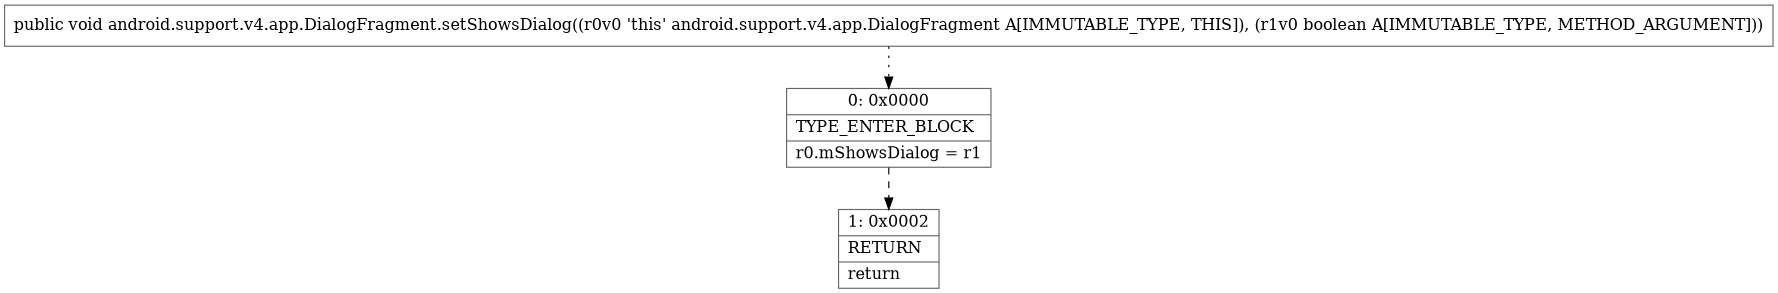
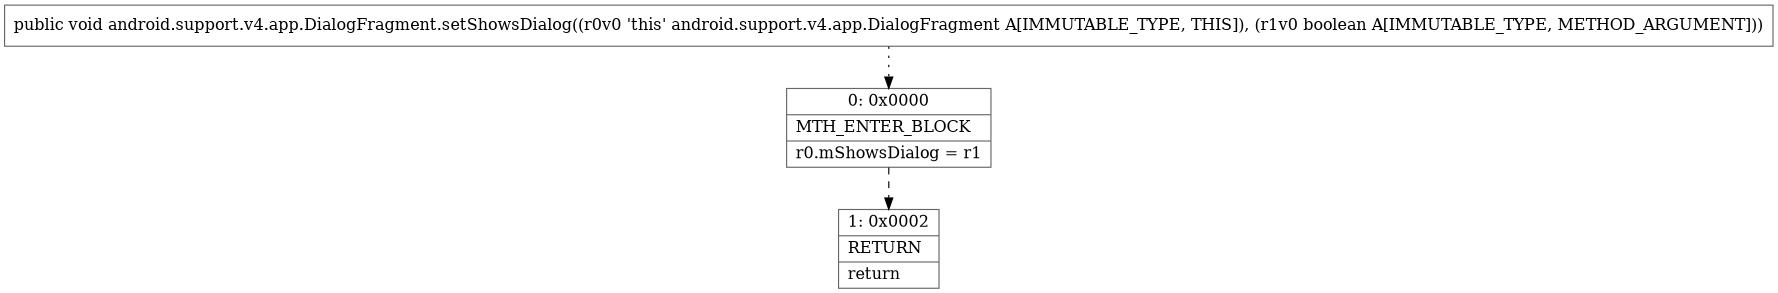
(885, 127) -> (884, 127)
